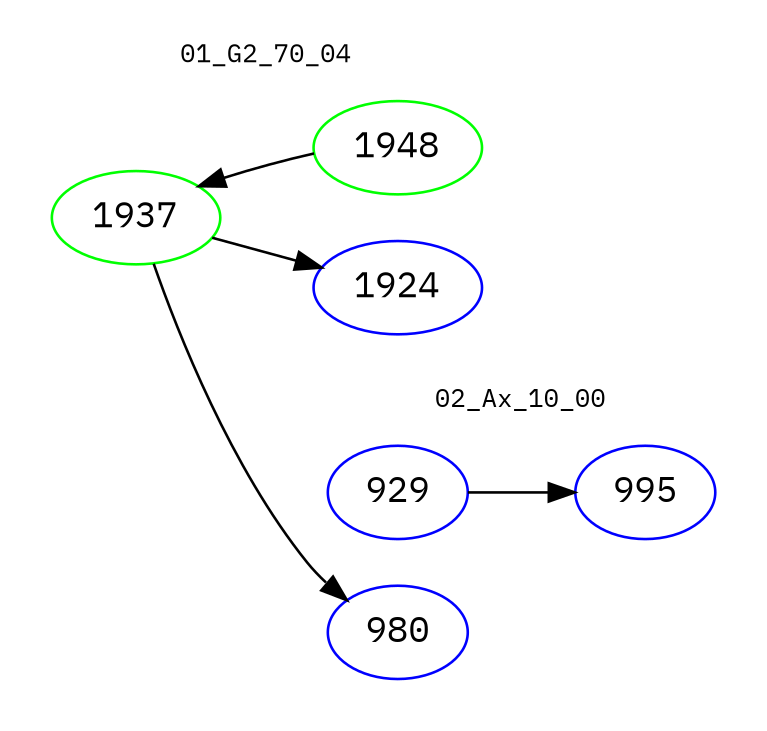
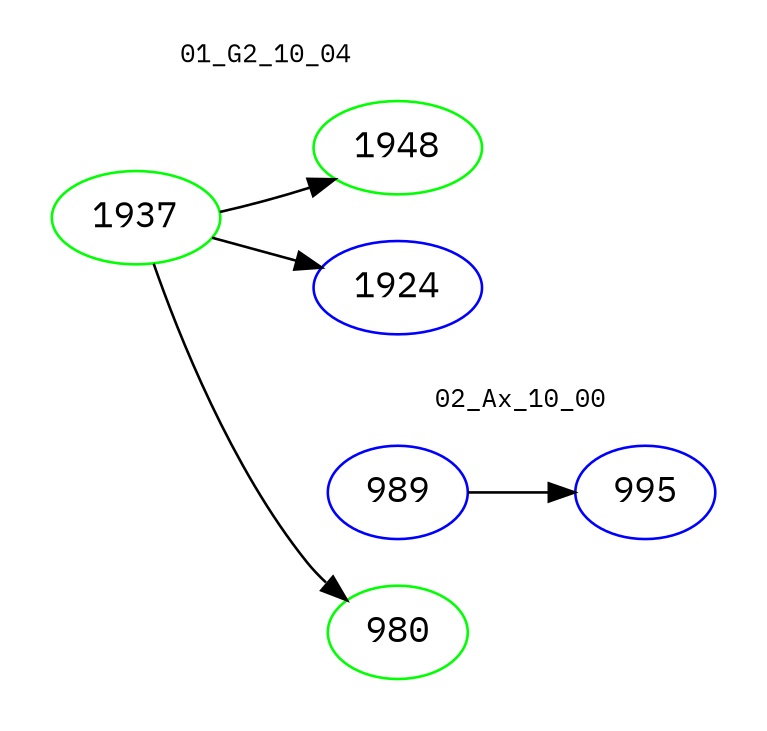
(267, 56) -> (267, 56)
(268, 165) -> (265, 201)
(398, 492) -> (398, 492)
(398, 632) -> (398, 632)
